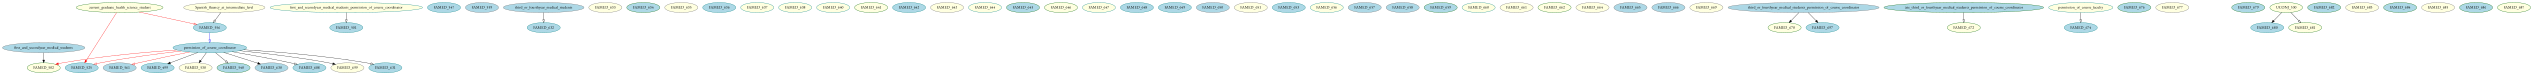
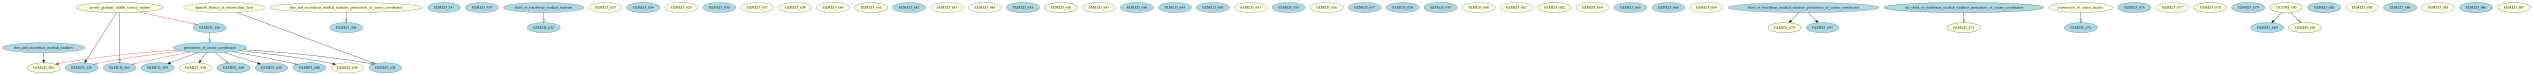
none -> (2210, 8)
(218, 16) -> (305, 38)
none -> (120, 36)
(101, 37) -> (101, 37)
